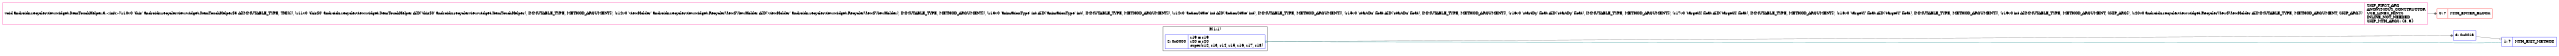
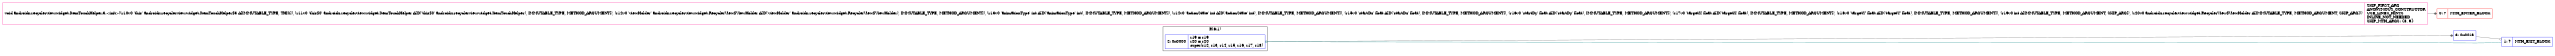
(1215, 30) -> (1215, 30)
(2535, 42) -> (2533, 42)
